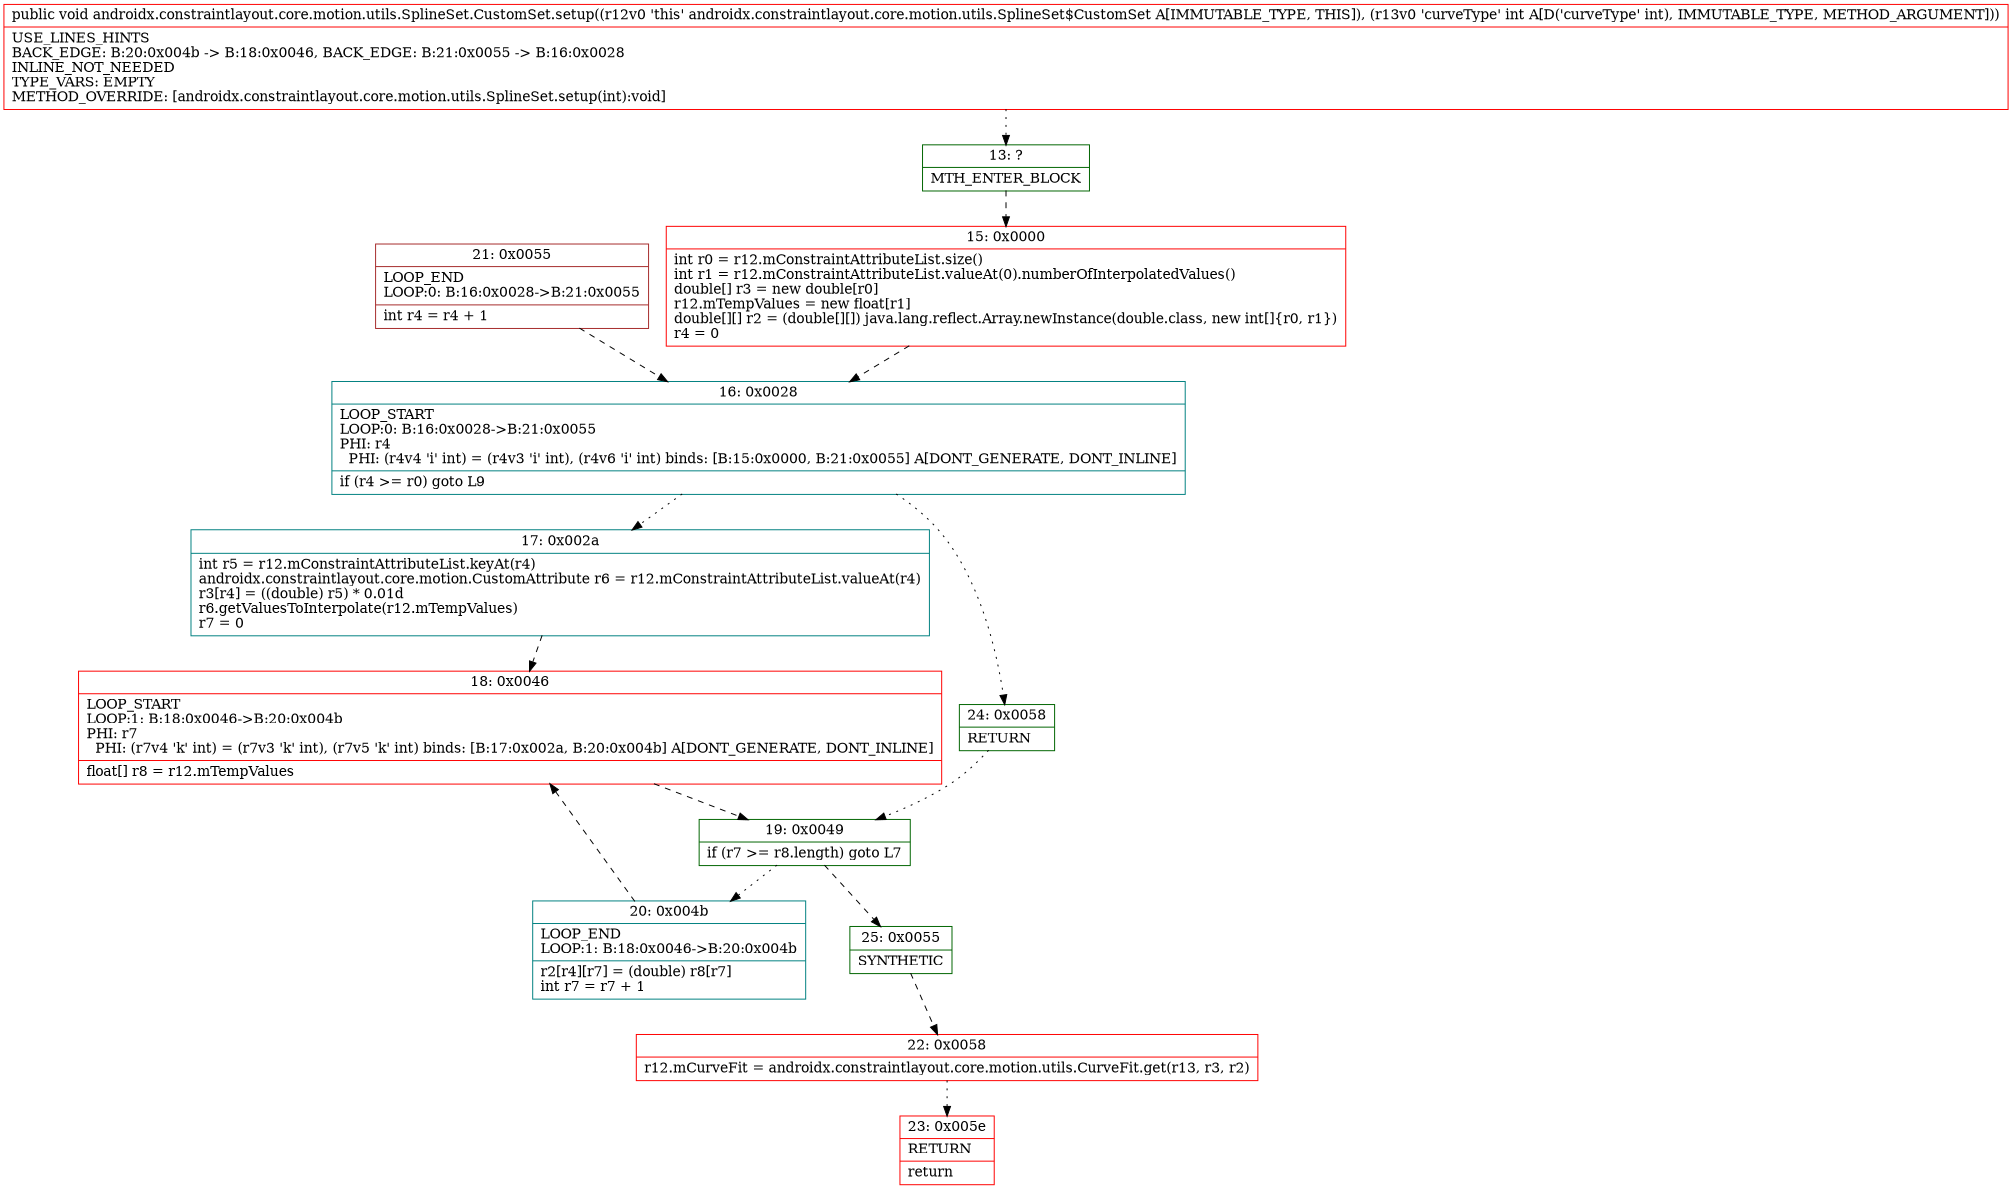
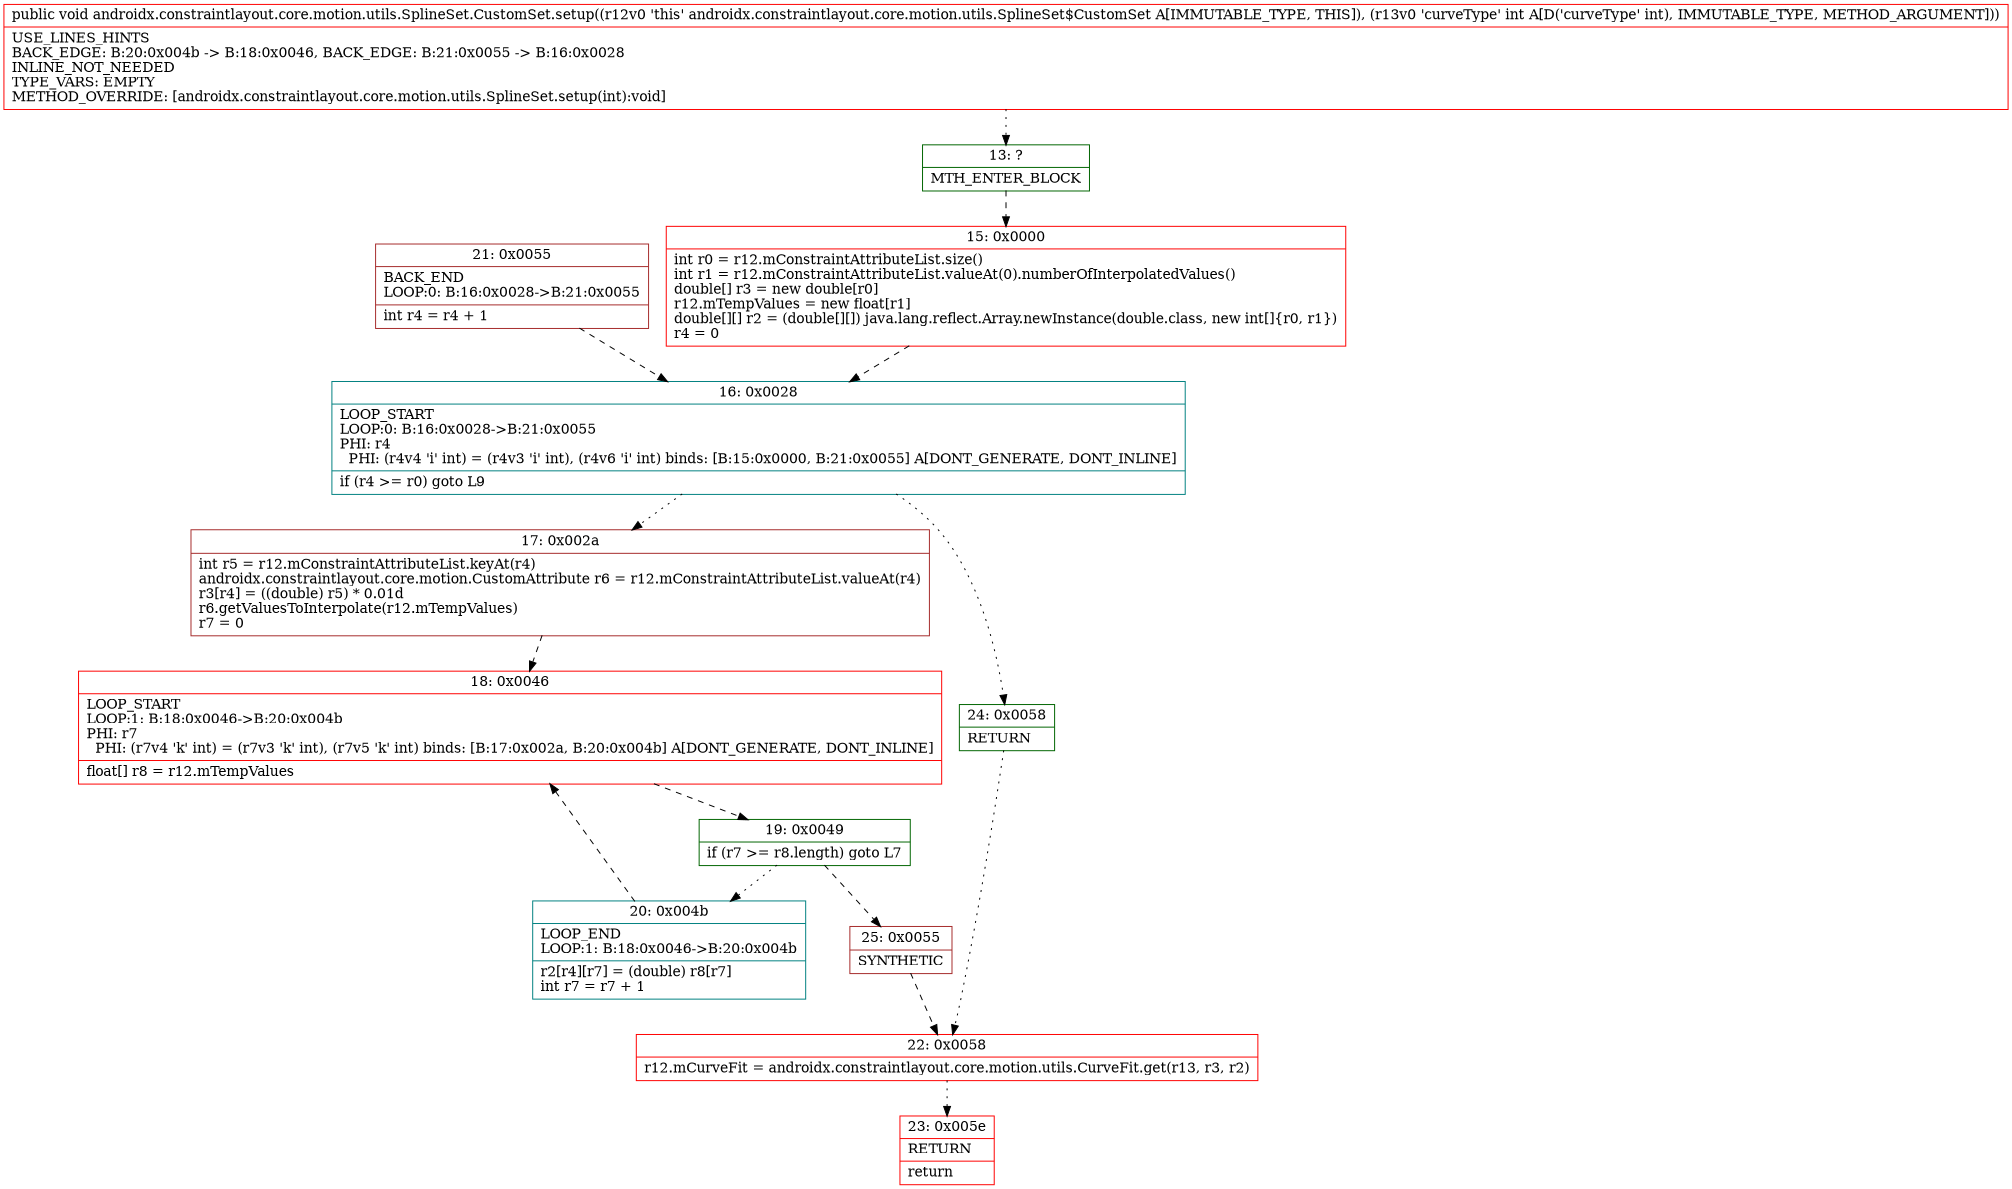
(424, 278) -> (424, 278)
(560, 583) -> (560, 583)
(941, 790) -> (982, 888)
(901, 950) -> (901, 950)
